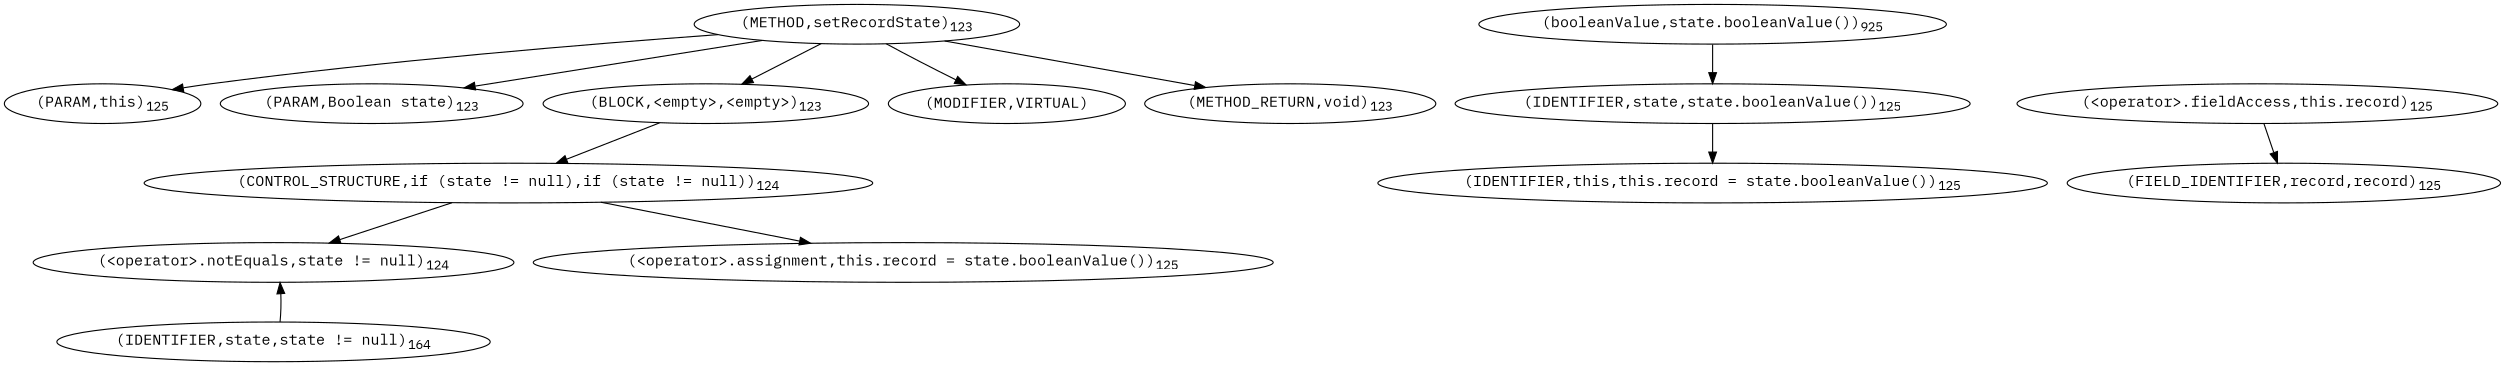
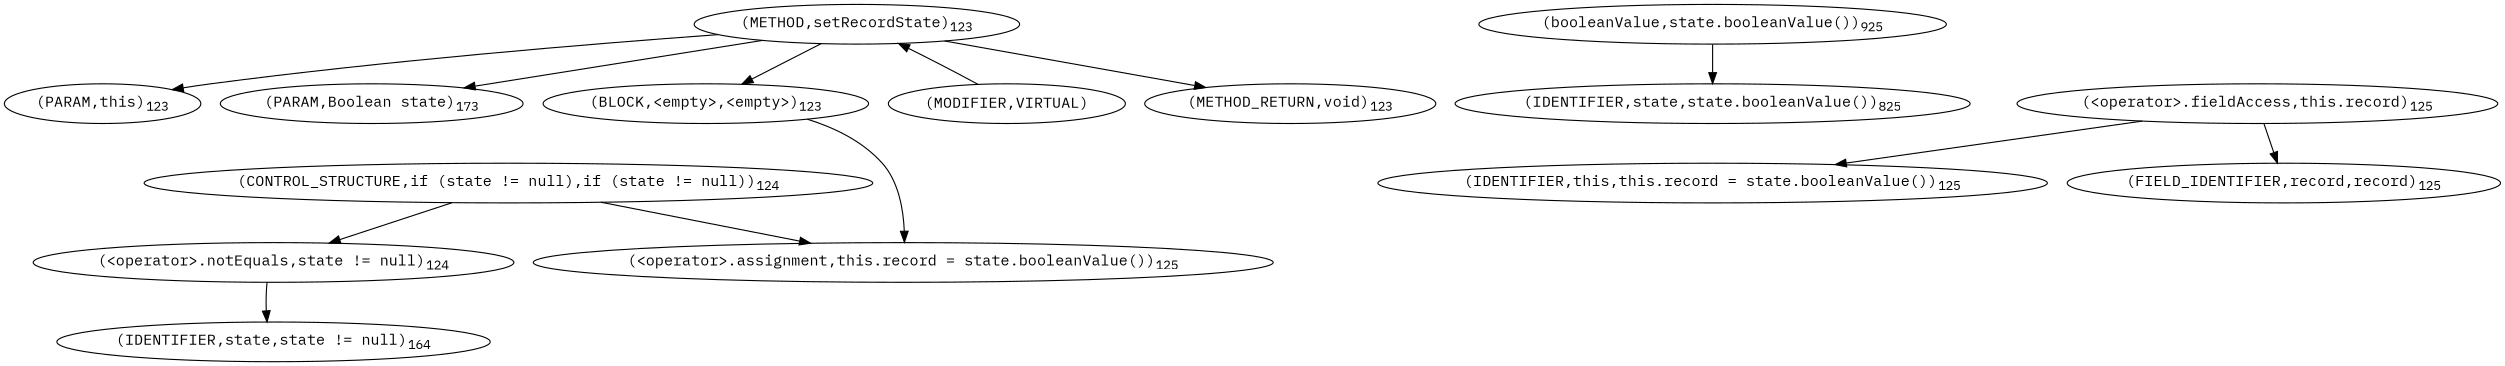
(921, 62) -> (943, 66)
(158, 102) -> (158, 102)
(468, 102) -> (468, 102)
(1890, 102) -> (1890, 102)
(1713, 138) -> (1994, 142)
(613, 141) -> (877, 158)
(281, 308) -> (266, 297)
